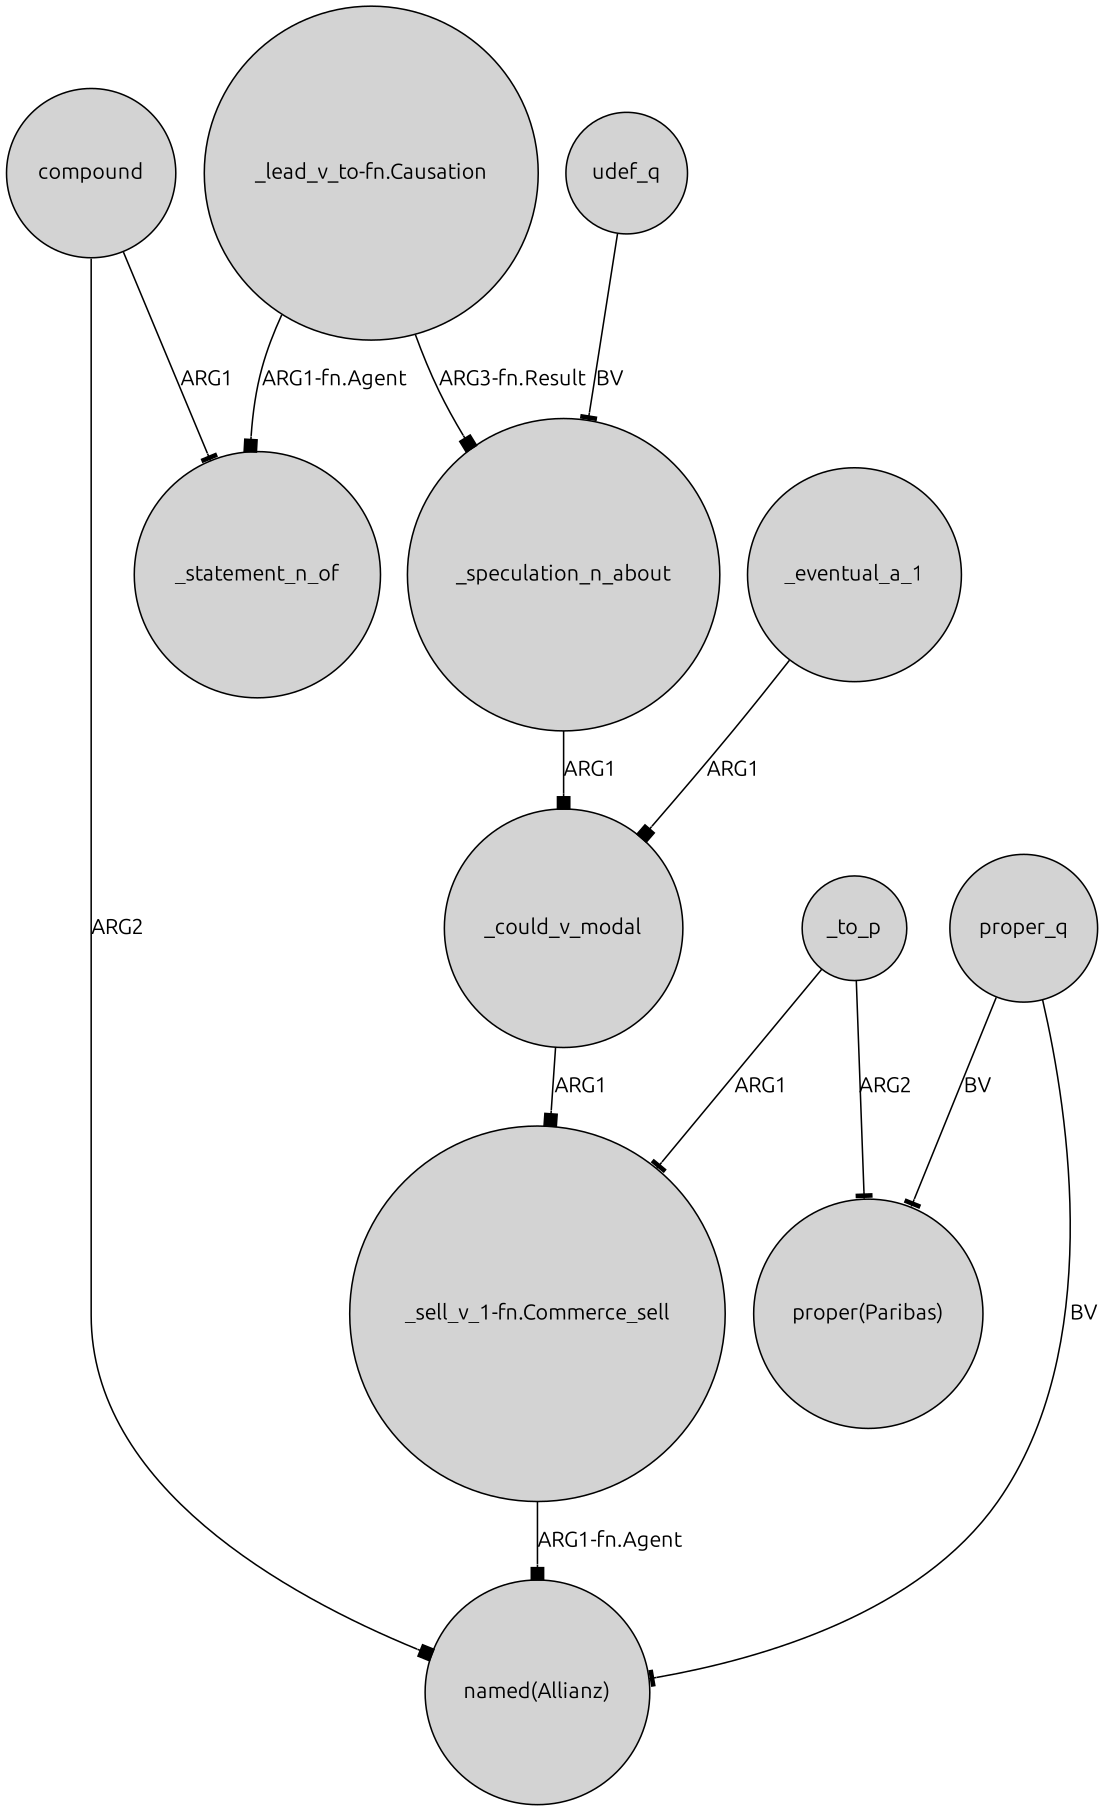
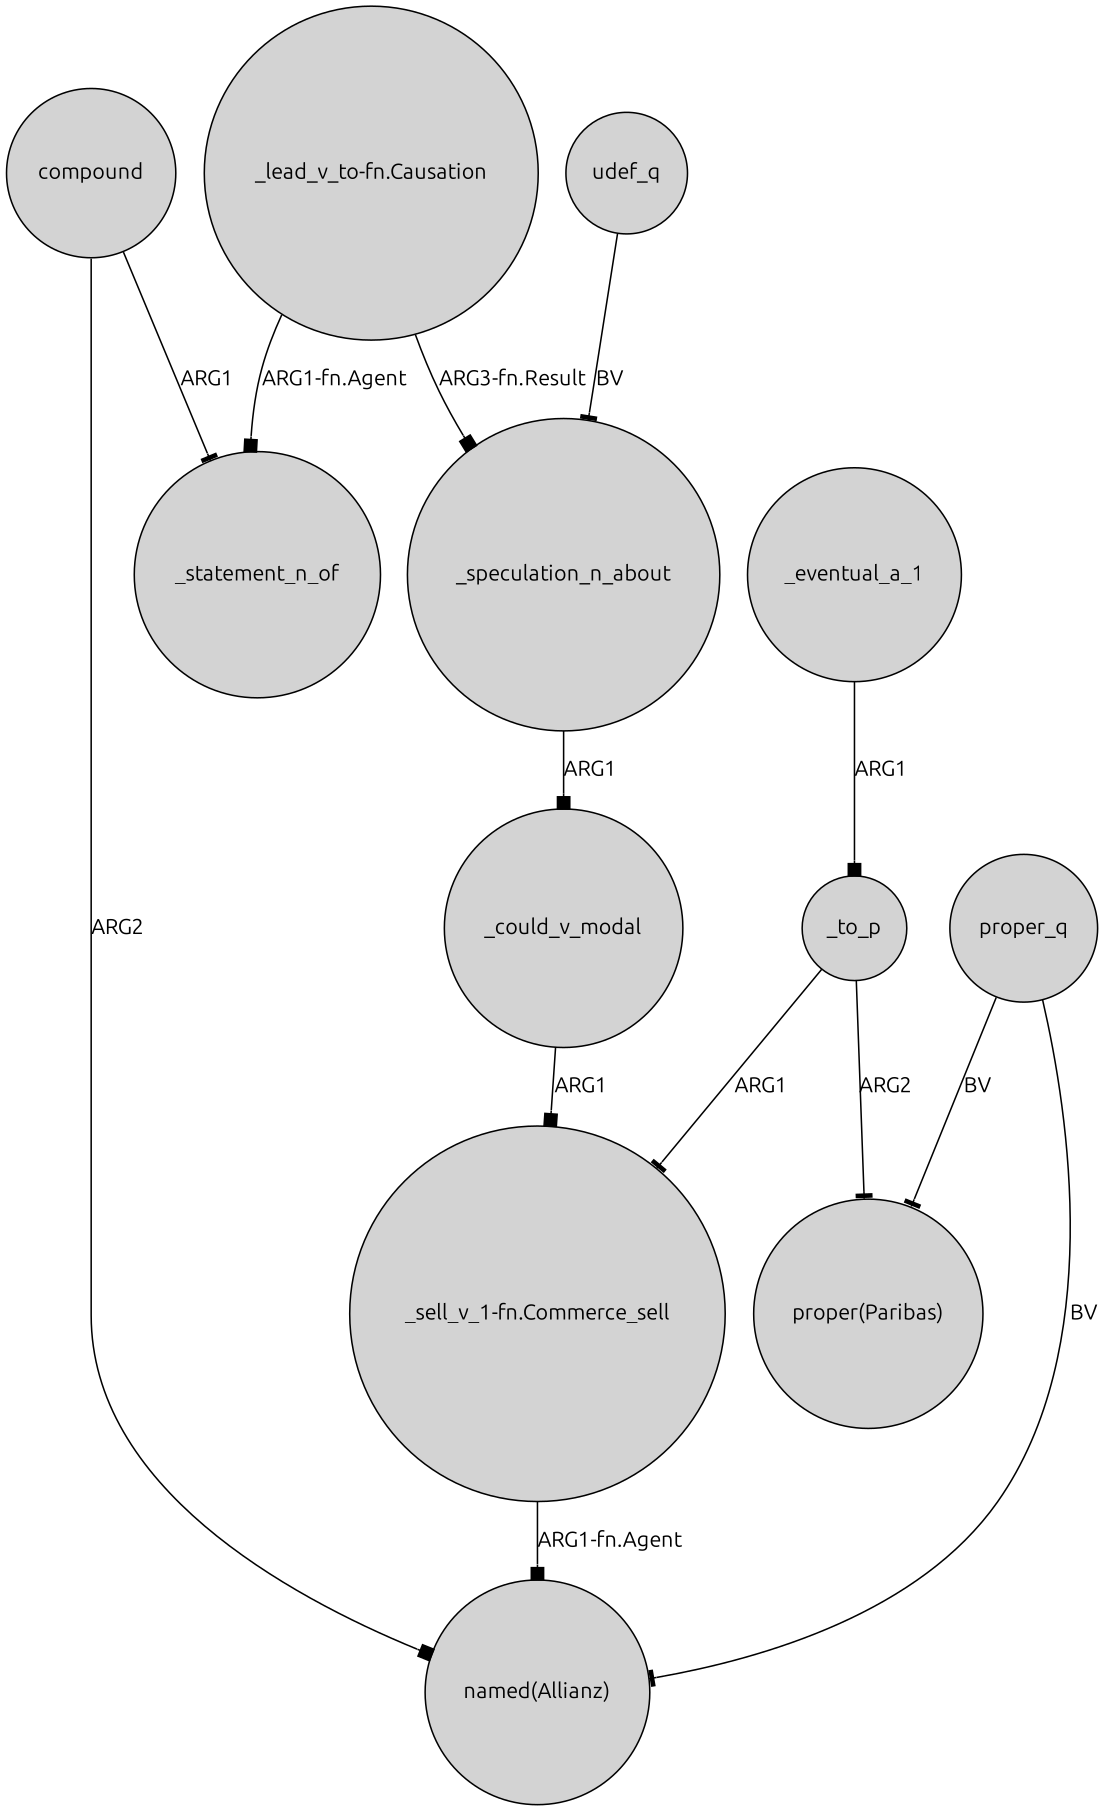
(722, 744) -> (854, 771)
